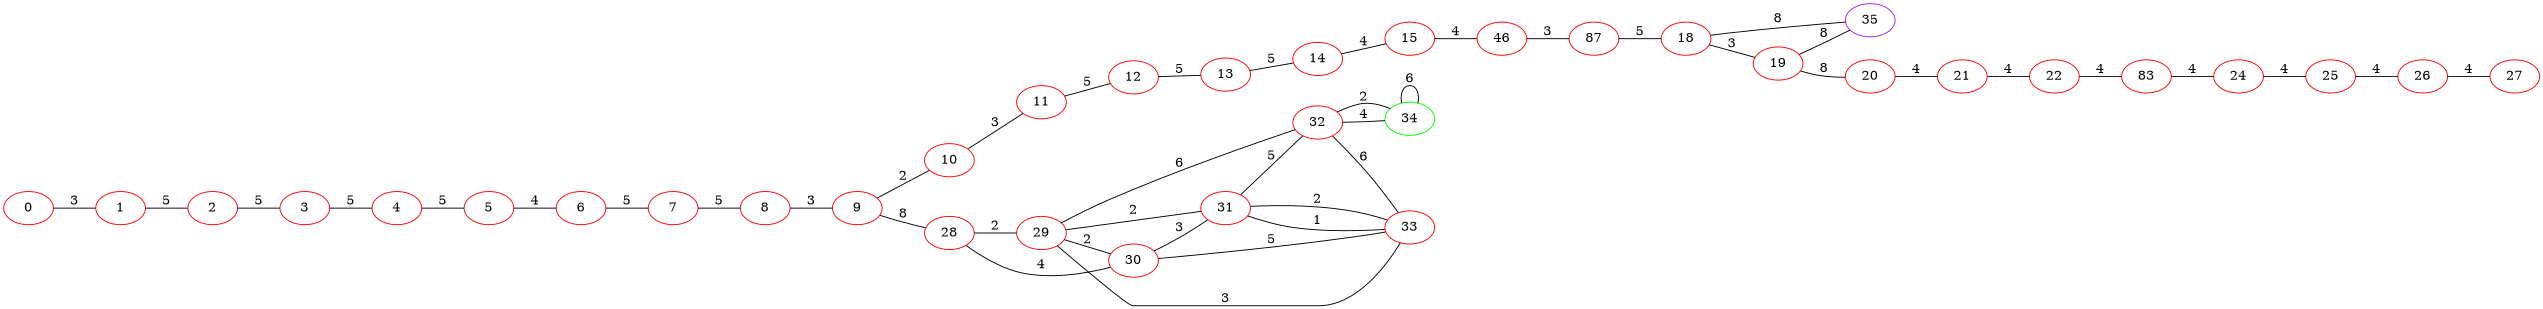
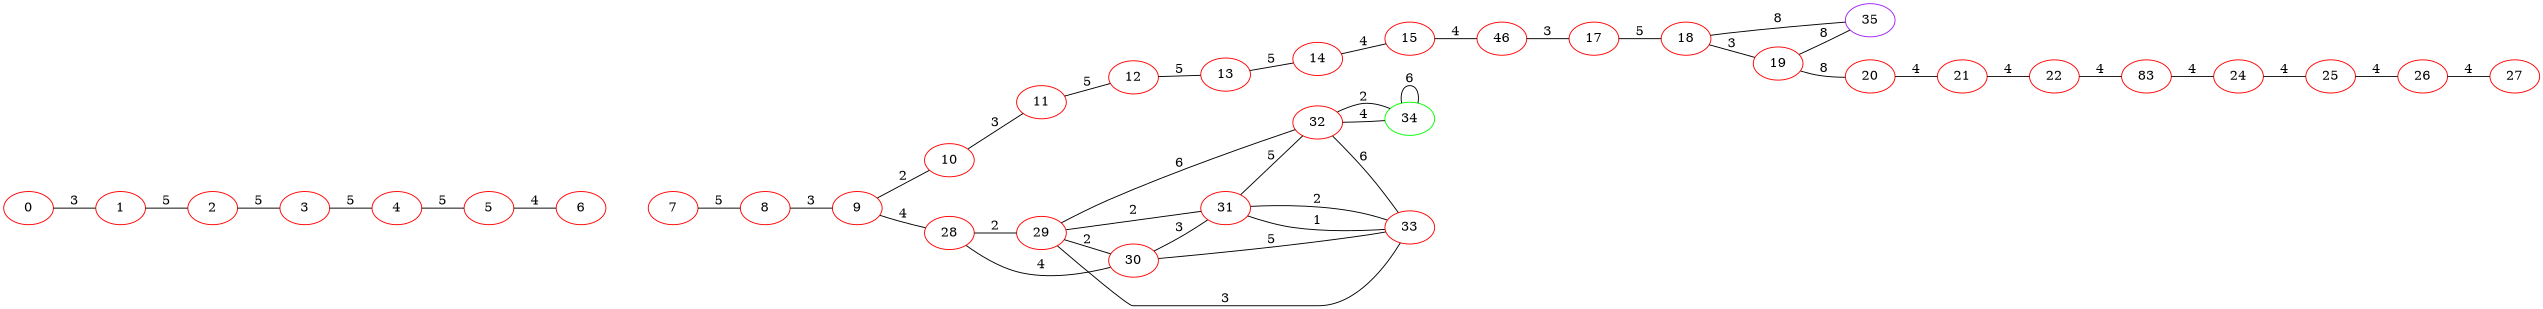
(1594, 39) -> (1594, 39)
(627, 208) -> none
(903, 214) -> (903, 214)
